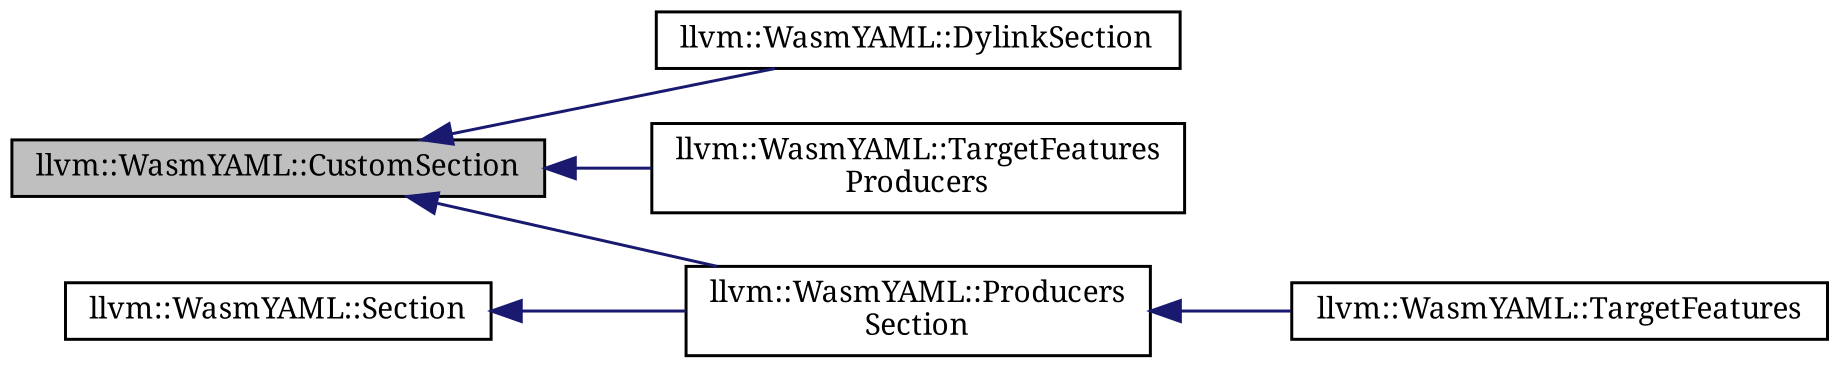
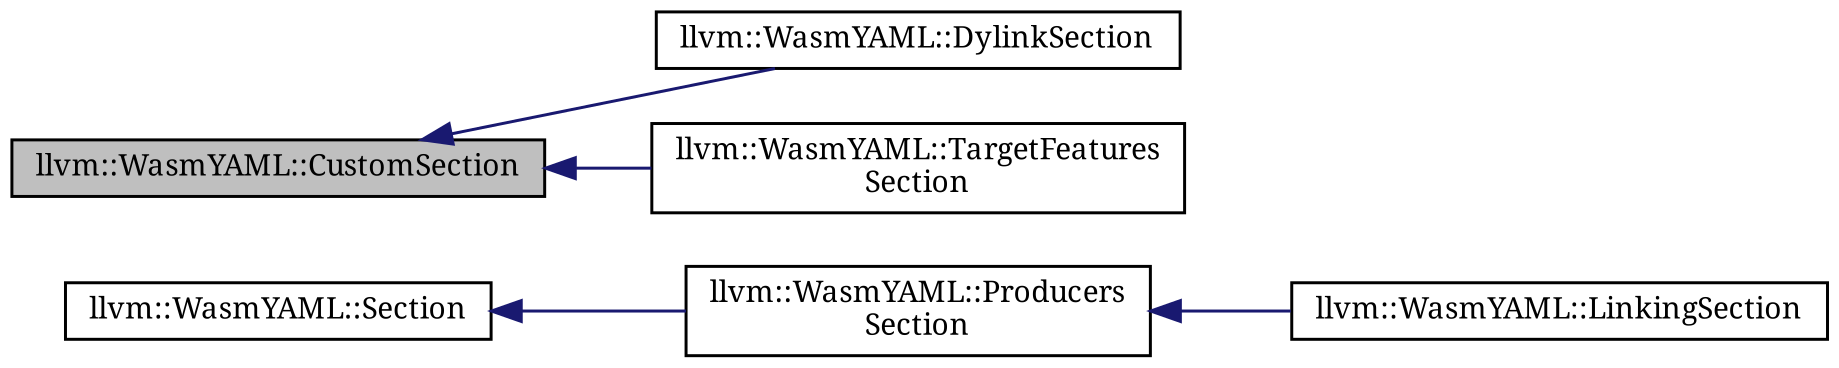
(918, 168) -> (918, 168)
(577, 235) -> none
(1560, 311) -> (1560, 311)
